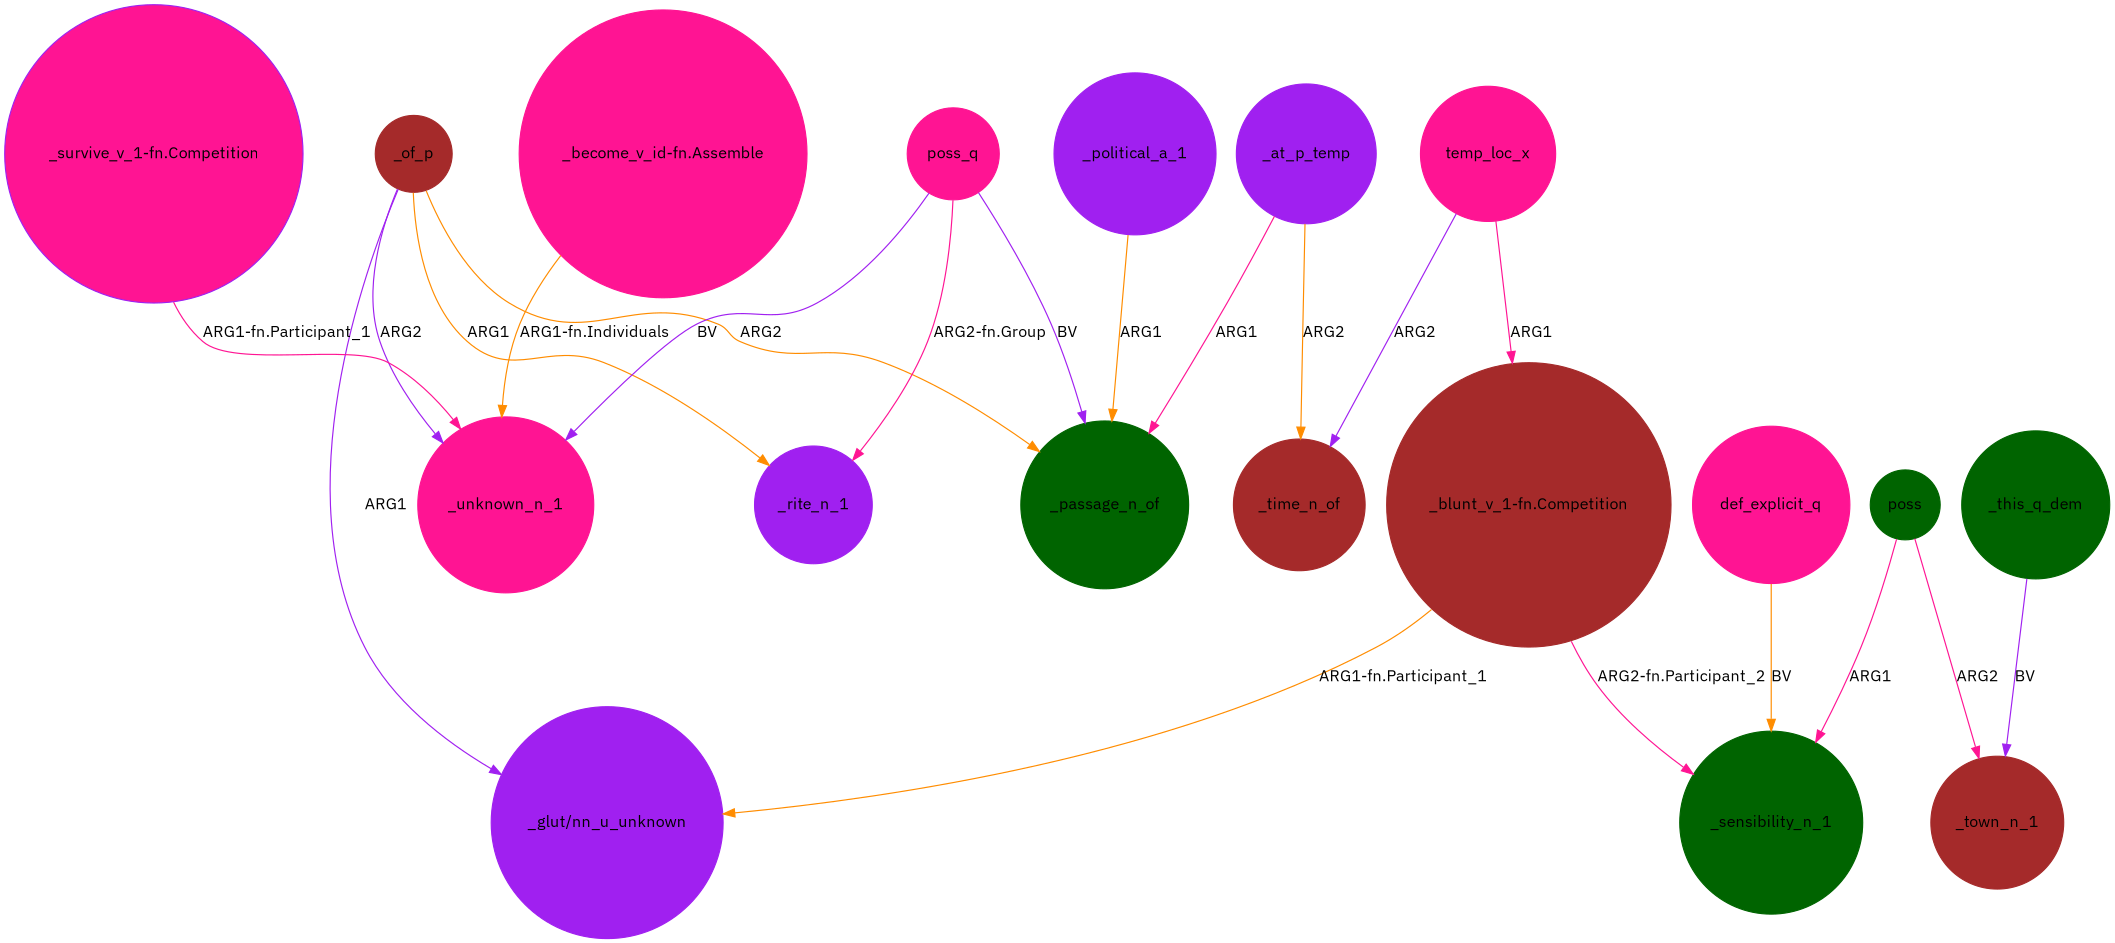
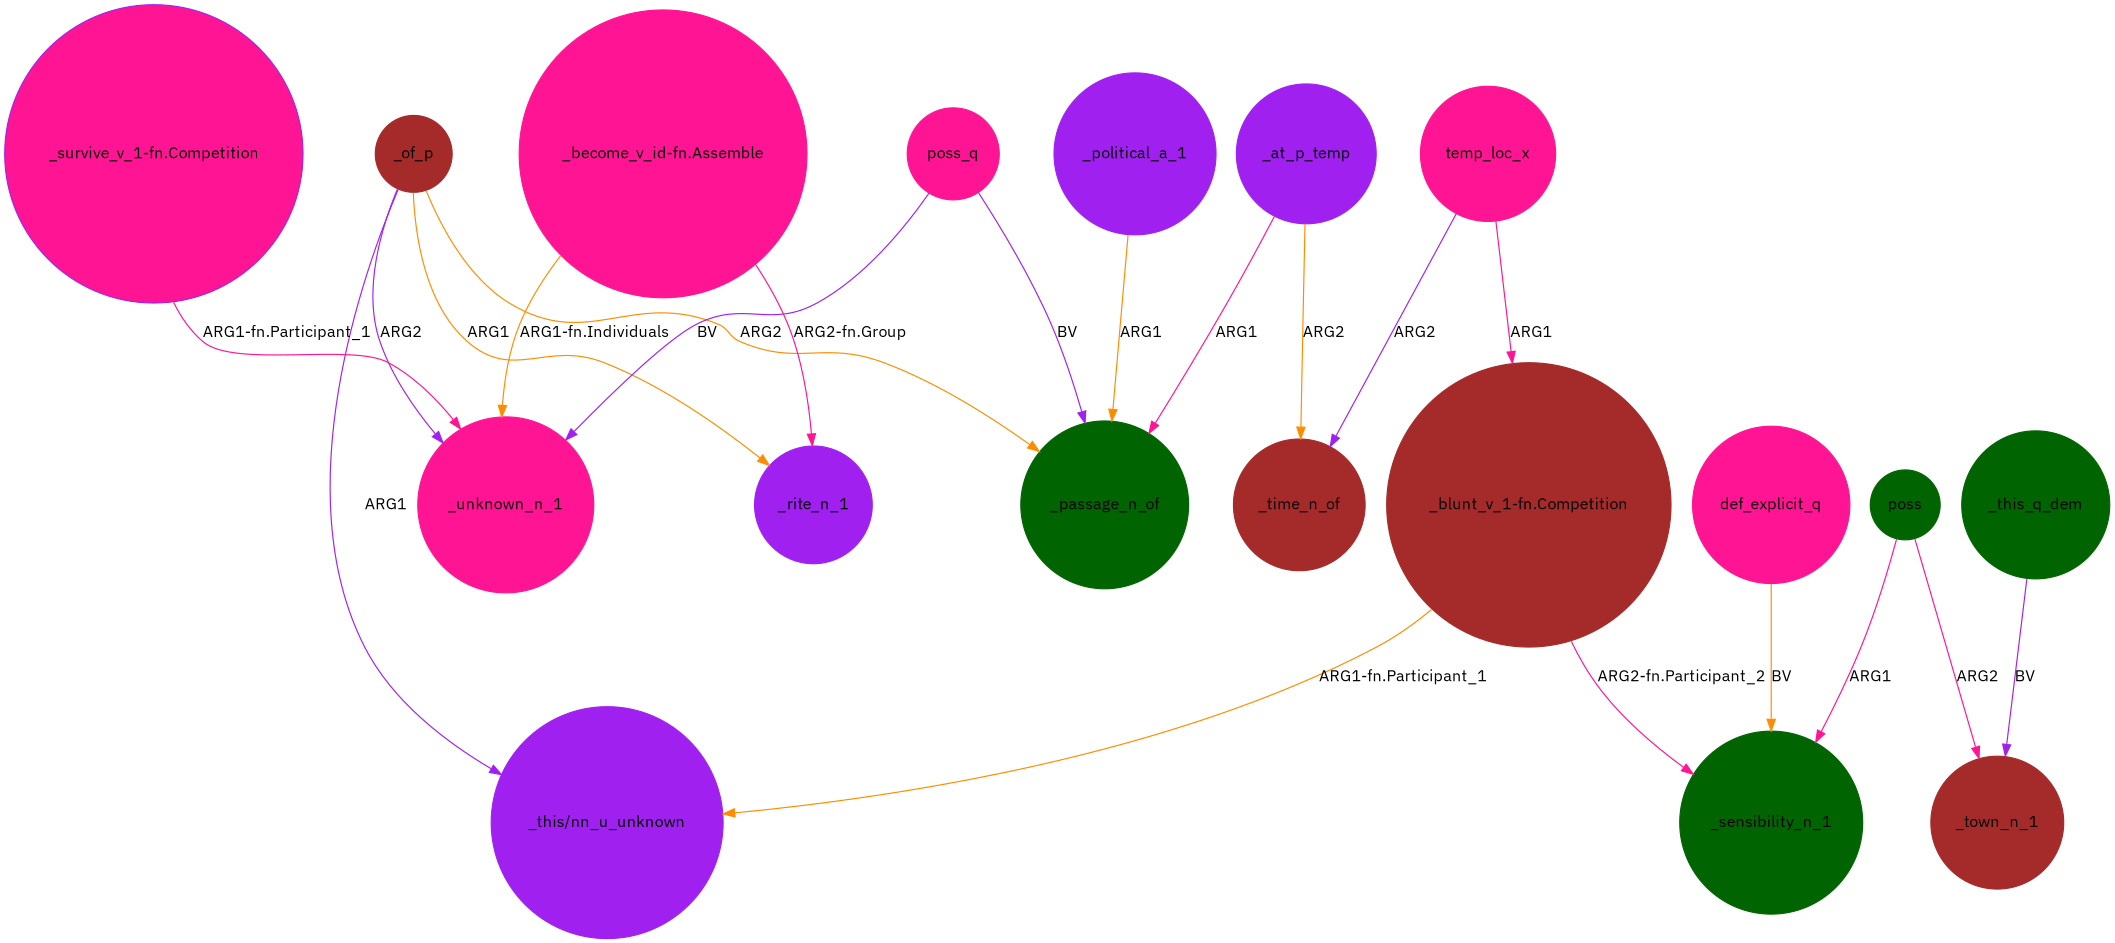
(930, 334) -> (795, 345)
(607, 823) -> (607, 823)
